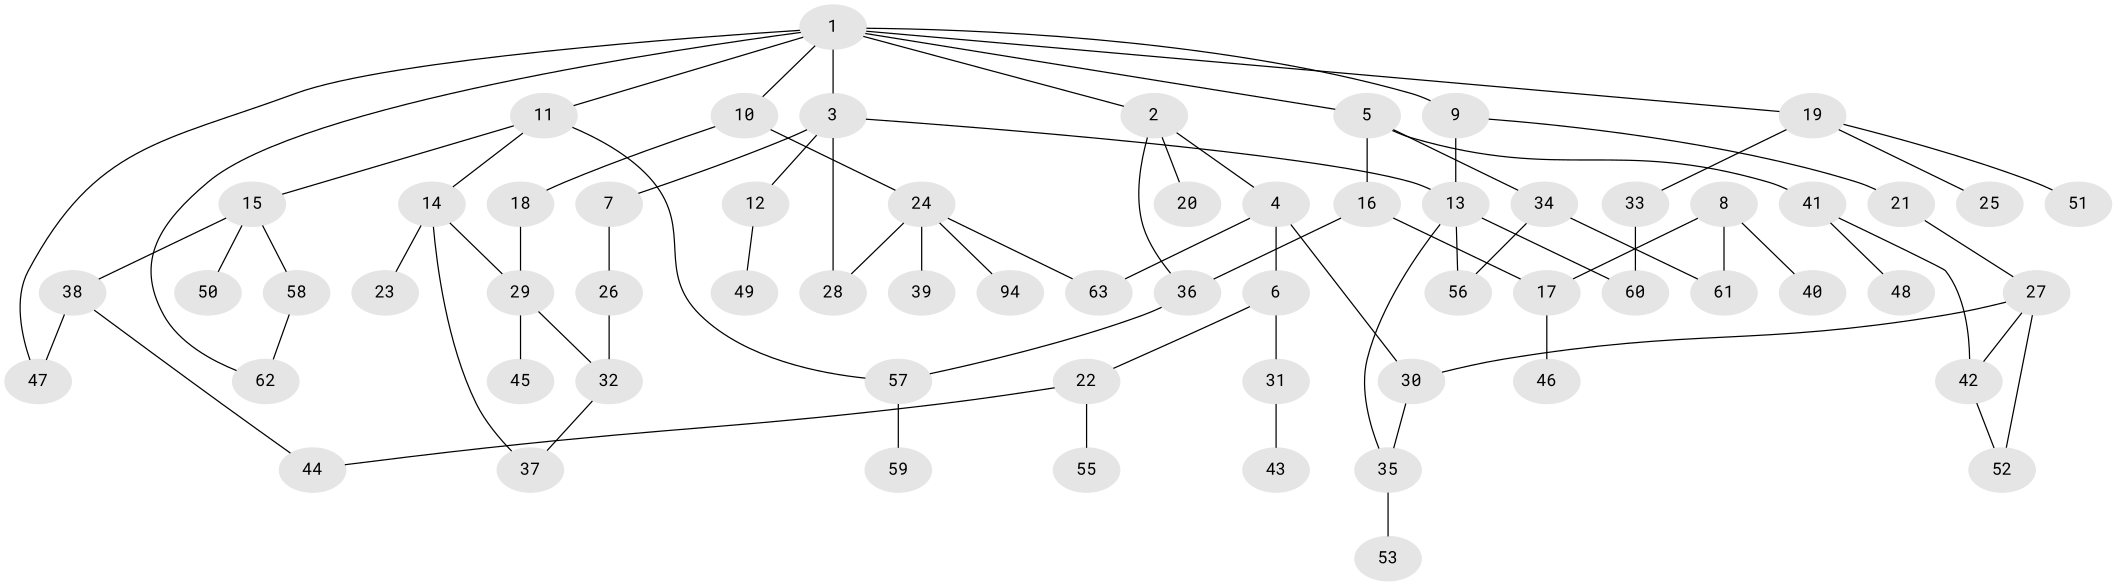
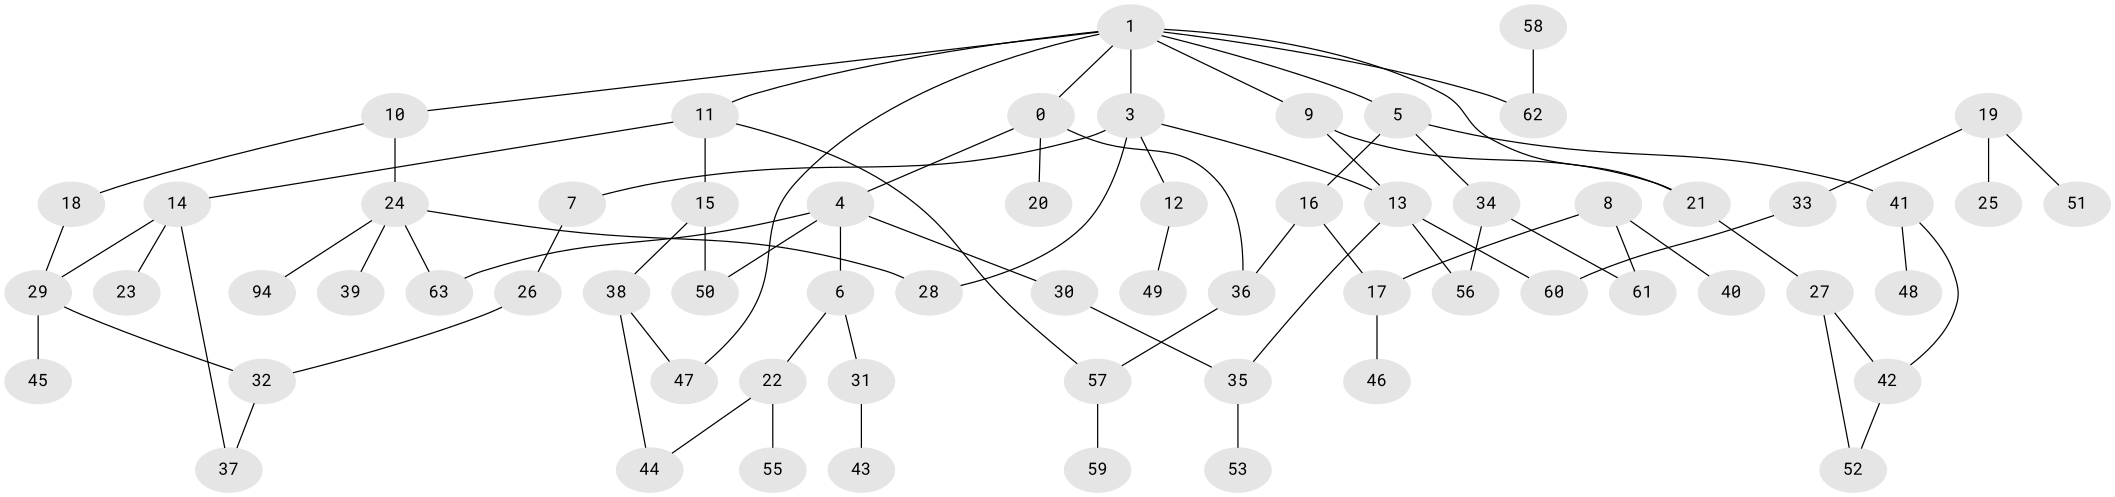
(1391, 77) -> (1428, 87)
(1154, 116) -> (1041, 116)
none -> (786, 240)
(274, 249) -> none
(1724, 337) -> none
